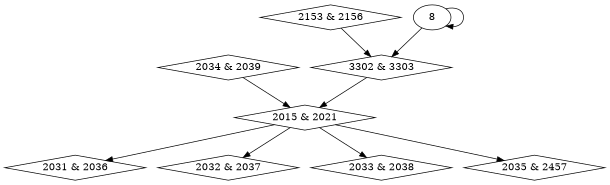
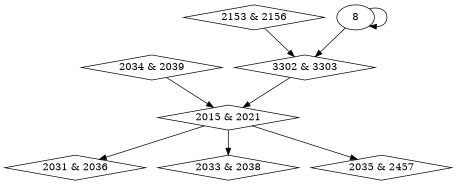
(228, 168) -> none
